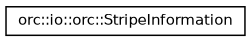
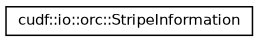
(125, 21) -> (129, 21)
